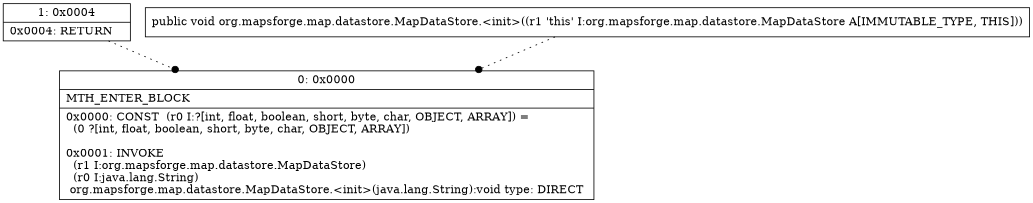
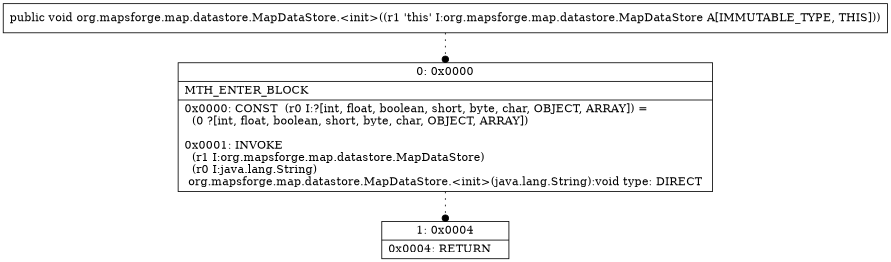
(140, 55) -> (445, 203)
